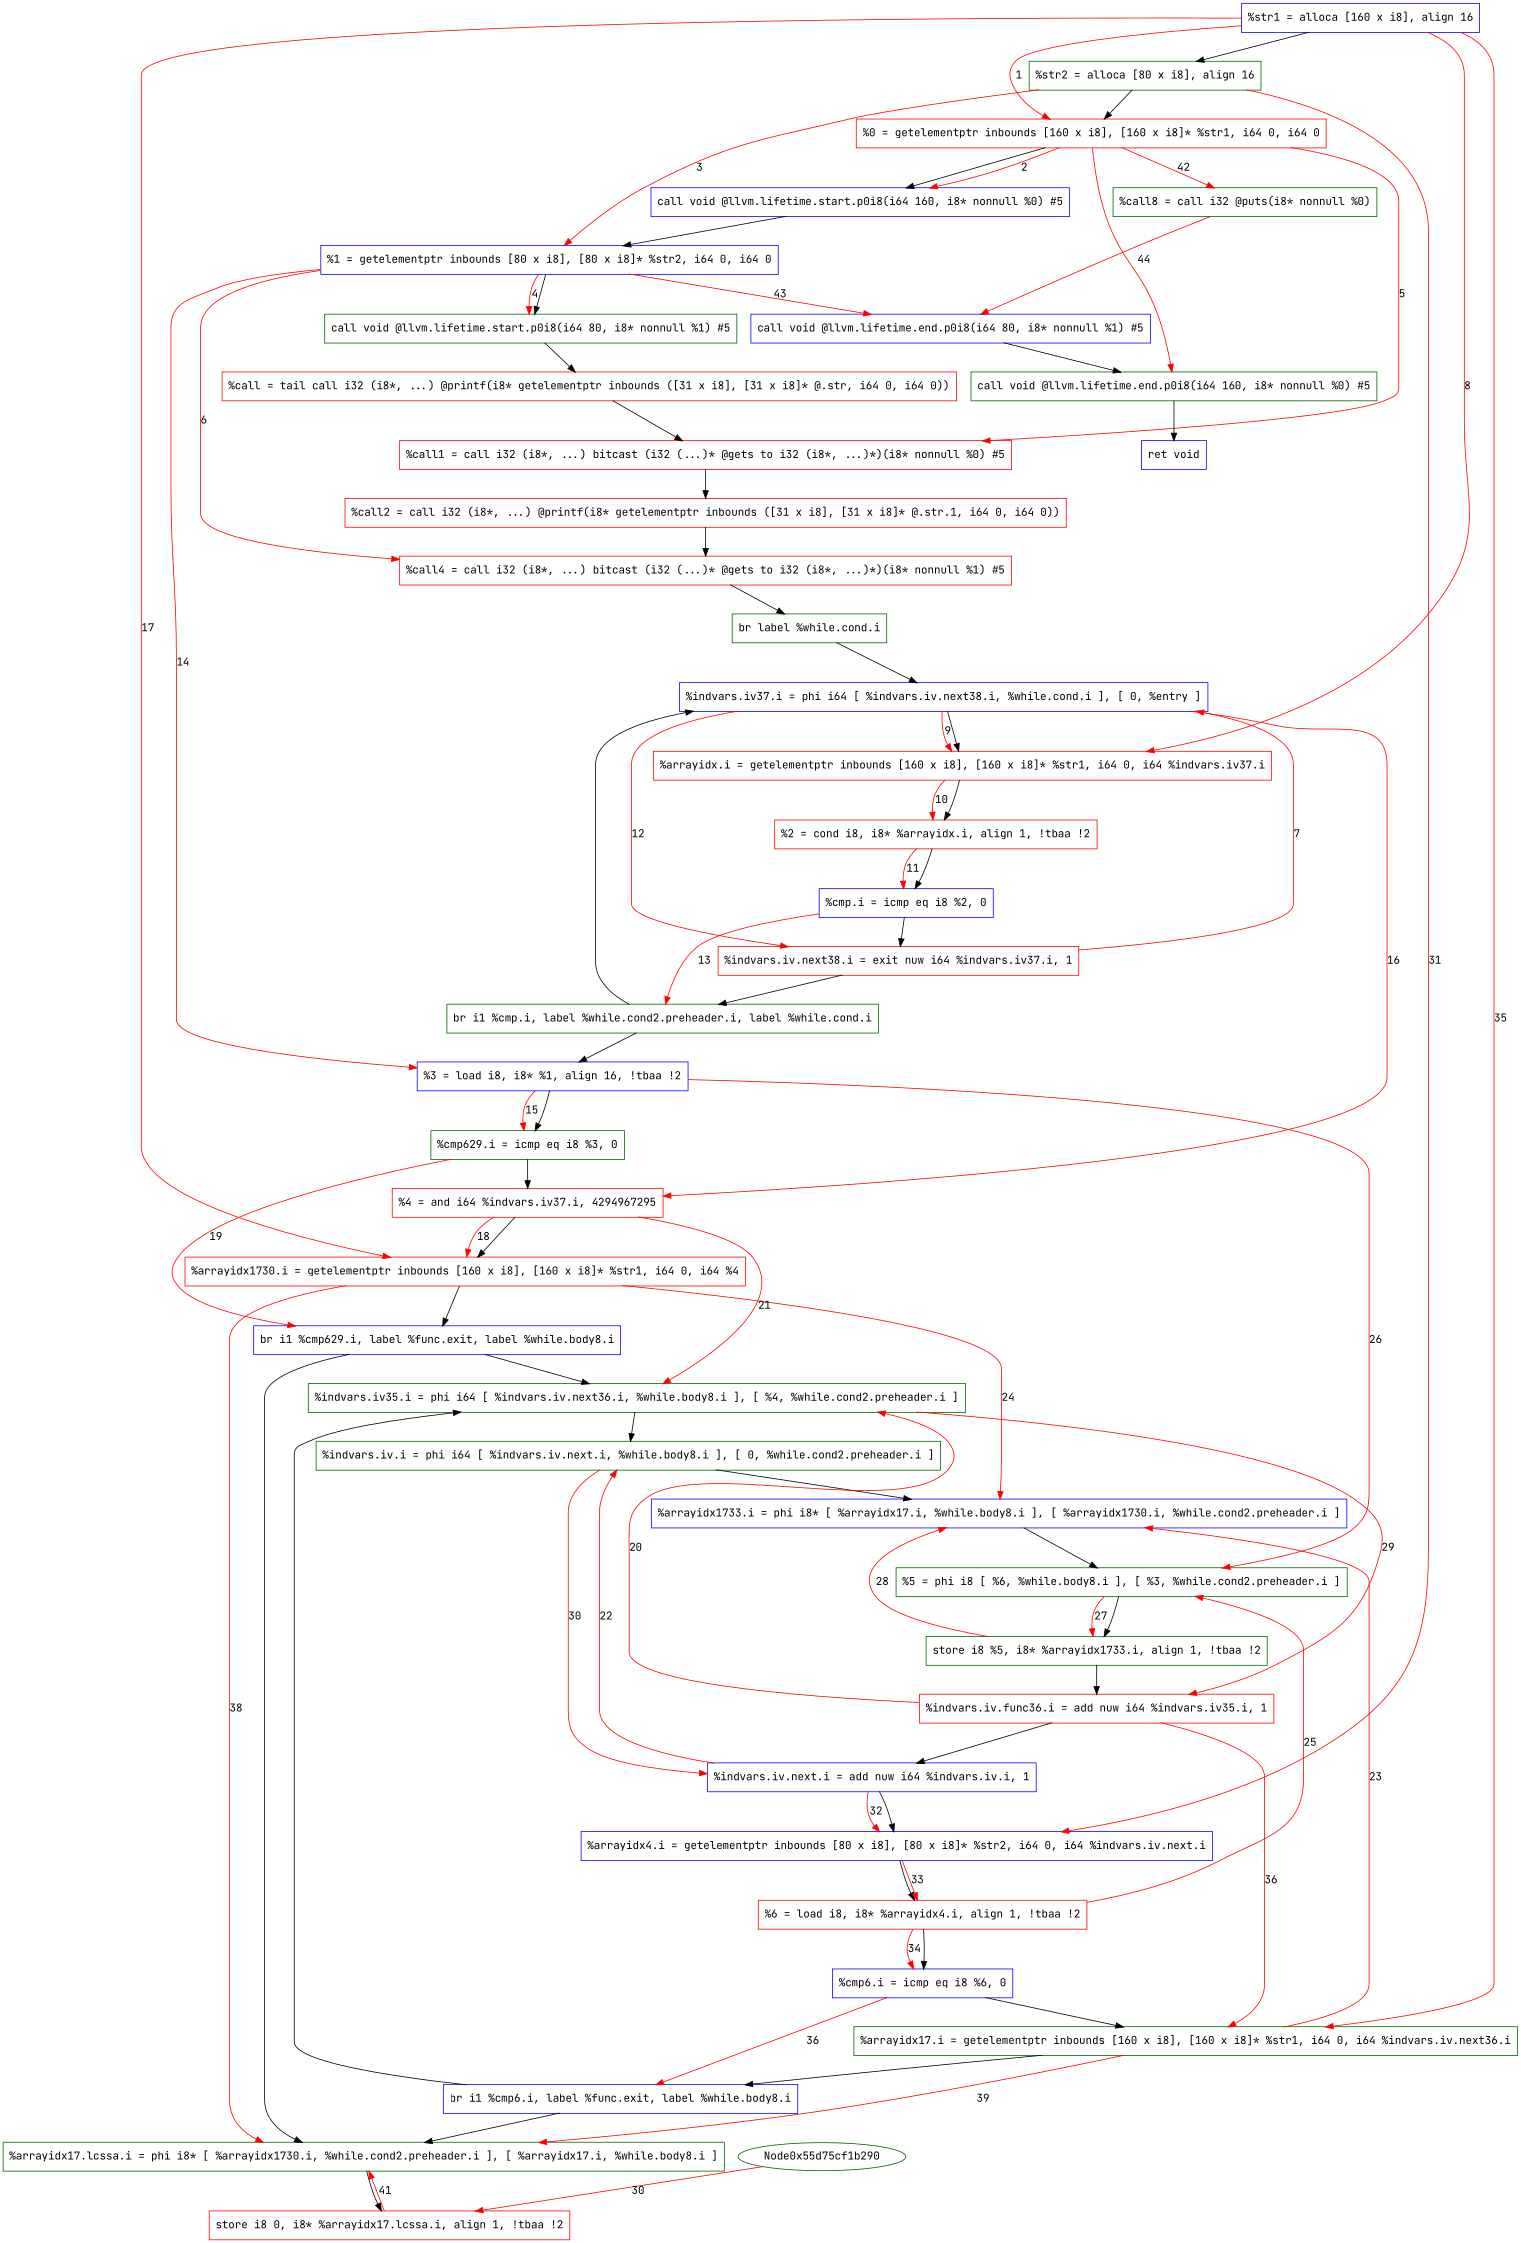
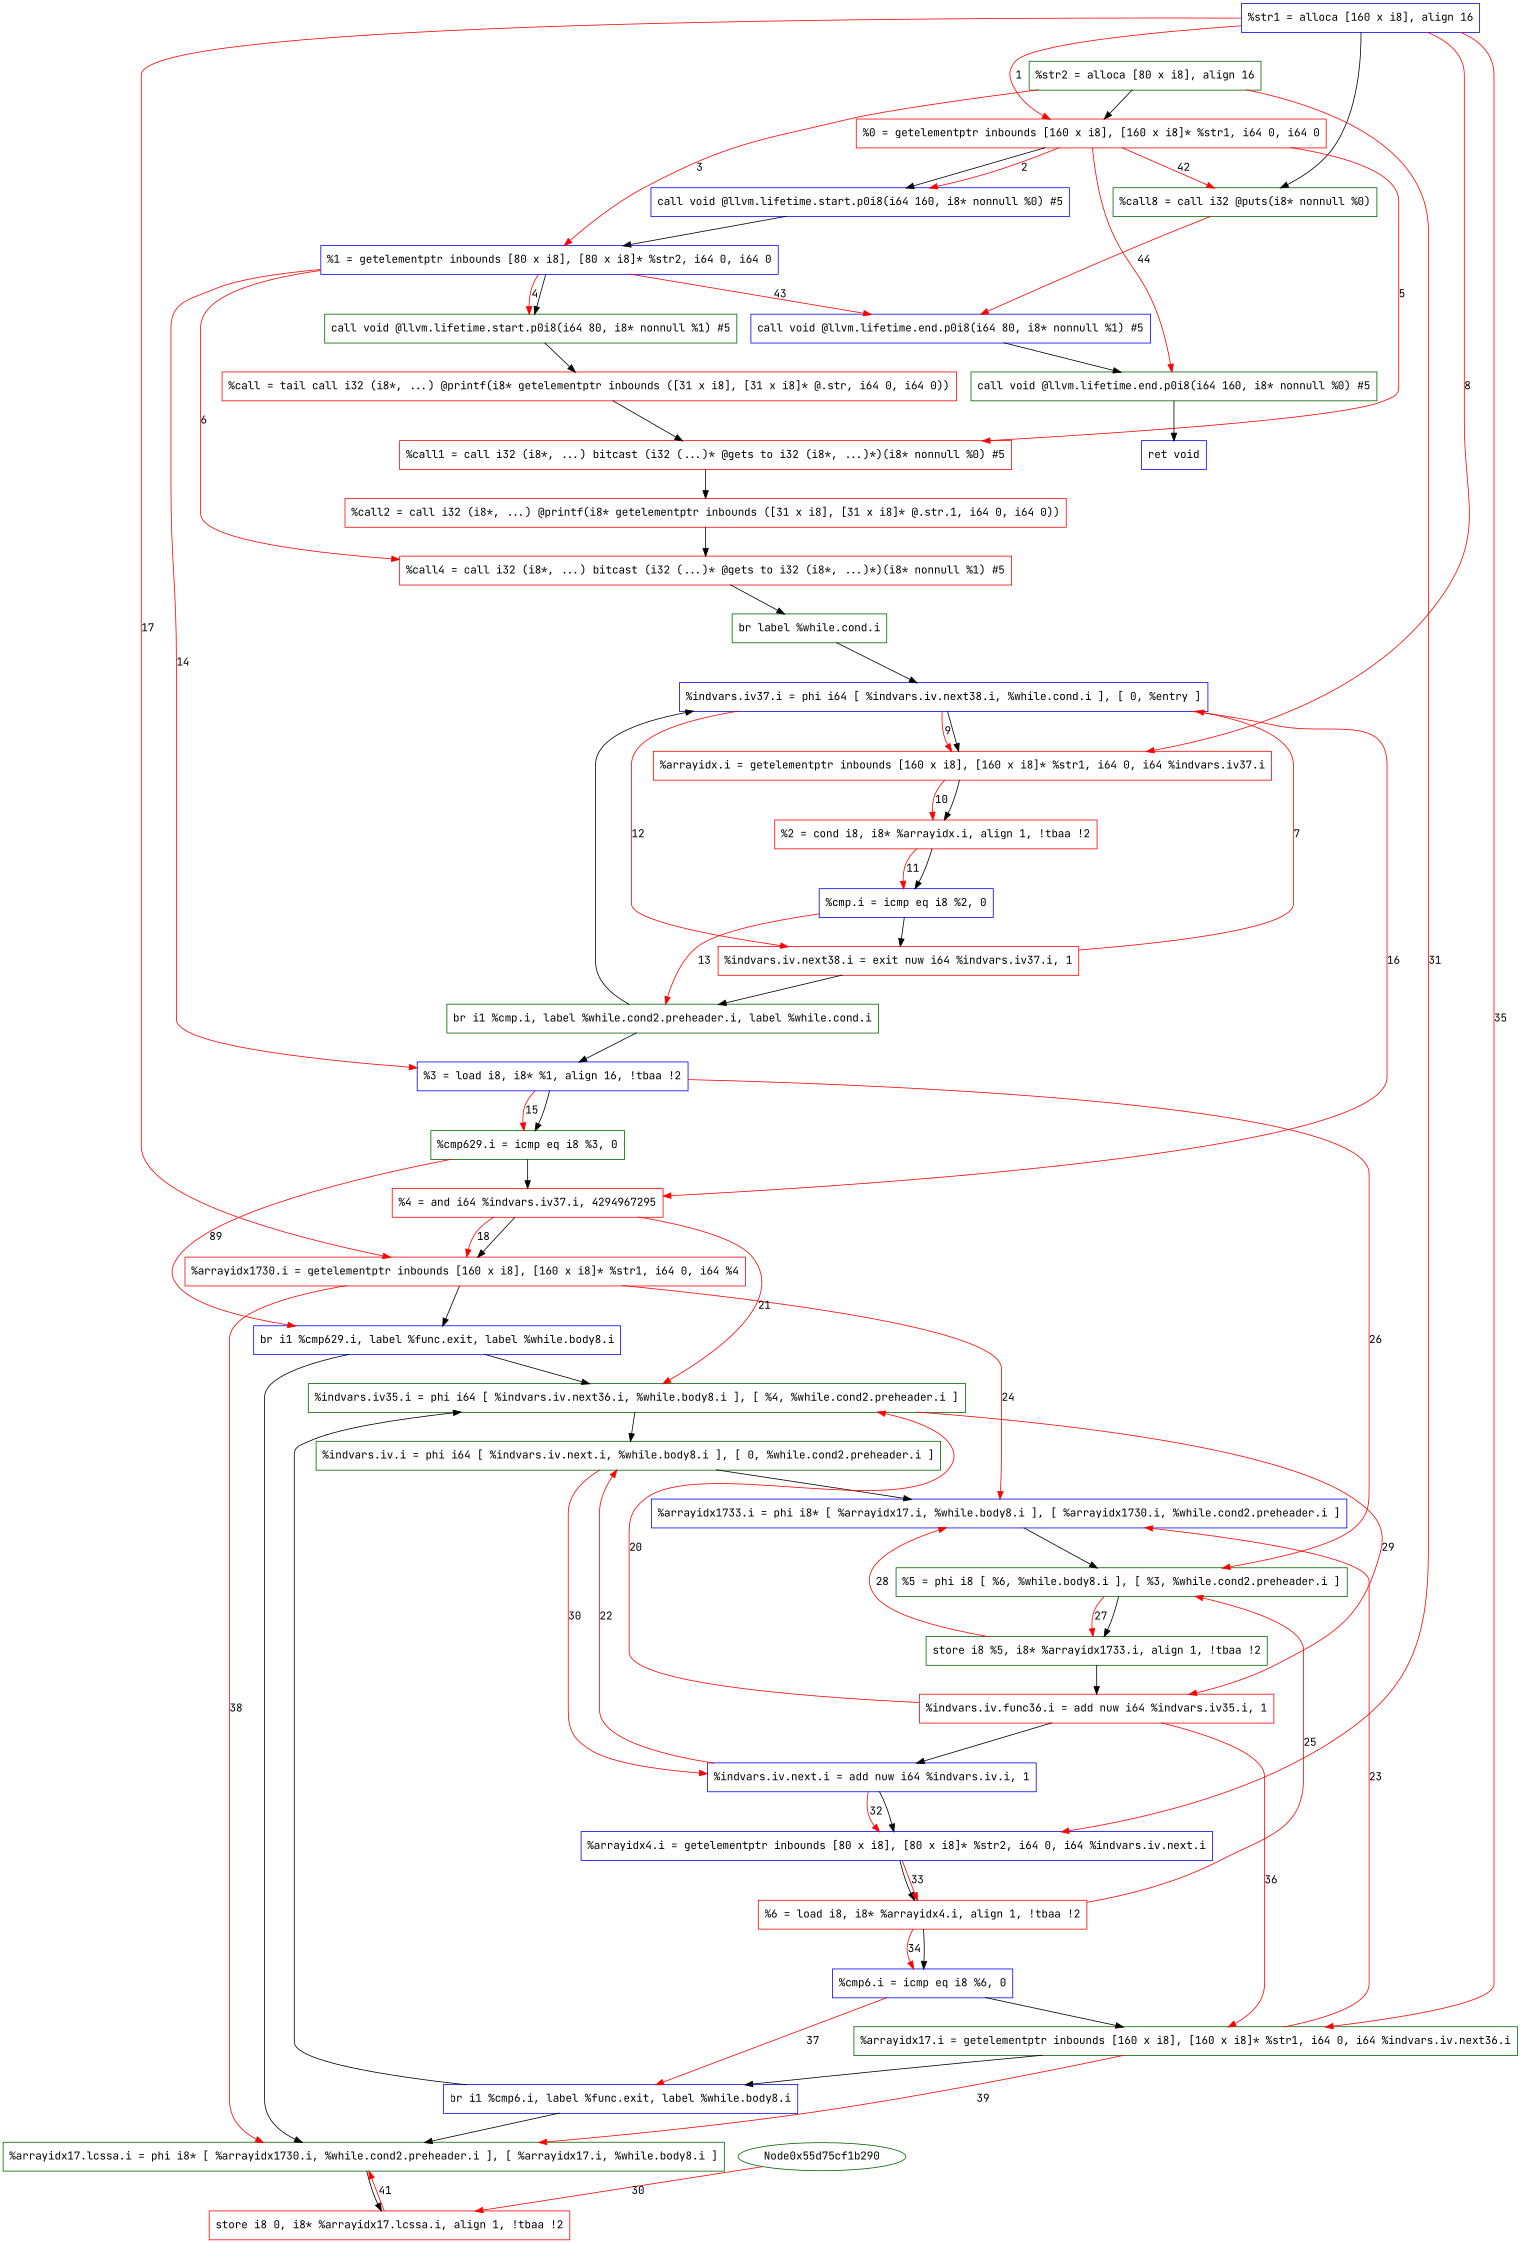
(1257, 46) -> (1349, 116)
(216, 1237) -> (216, 1237)
(813, 2041) -> (813, 2041)
